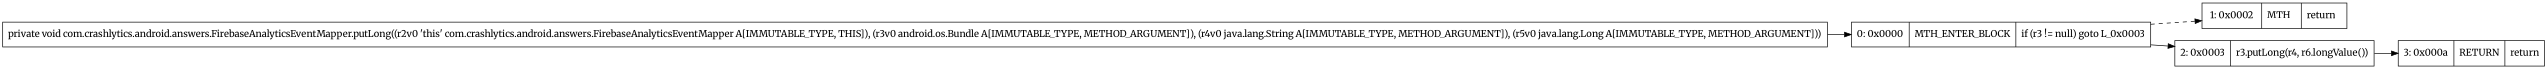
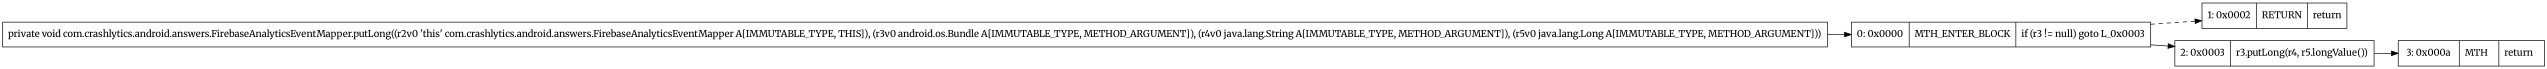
(2279, 15) -> (2282, 15)
(2302, 53) -> (2302, 53)
(2479, 53) -> (2476, 53)
